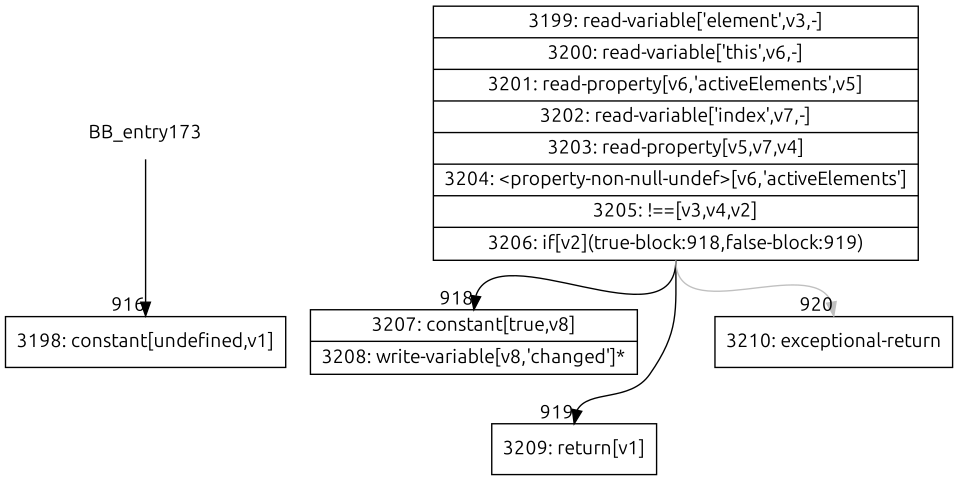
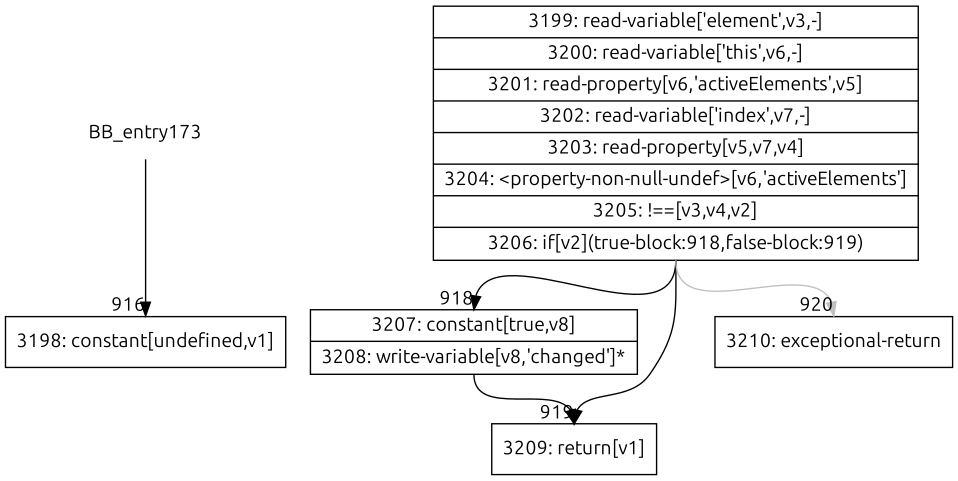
none -> (517, 399)
